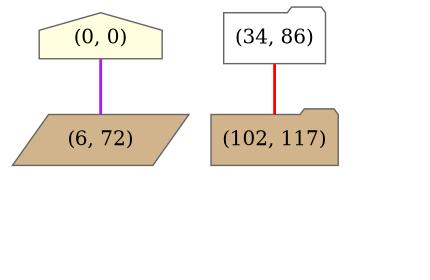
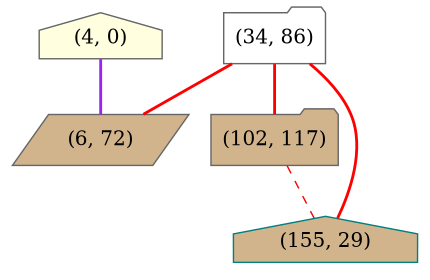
(101, 38) -> (101, 38)
none -> (188, 89)
none -> (326, 242)
